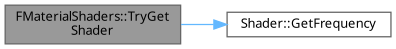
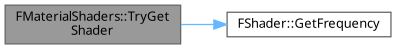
(309, 25) -> (309, 25)
